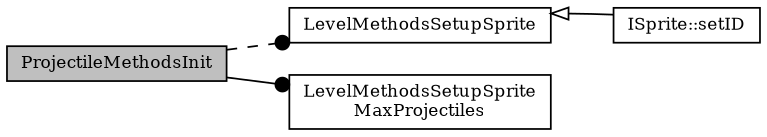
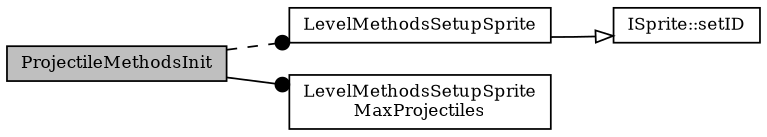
(591, 14) -> (573, 37)
